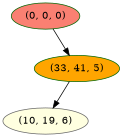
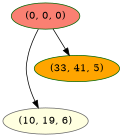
(63, 92) -> (26, 65)
